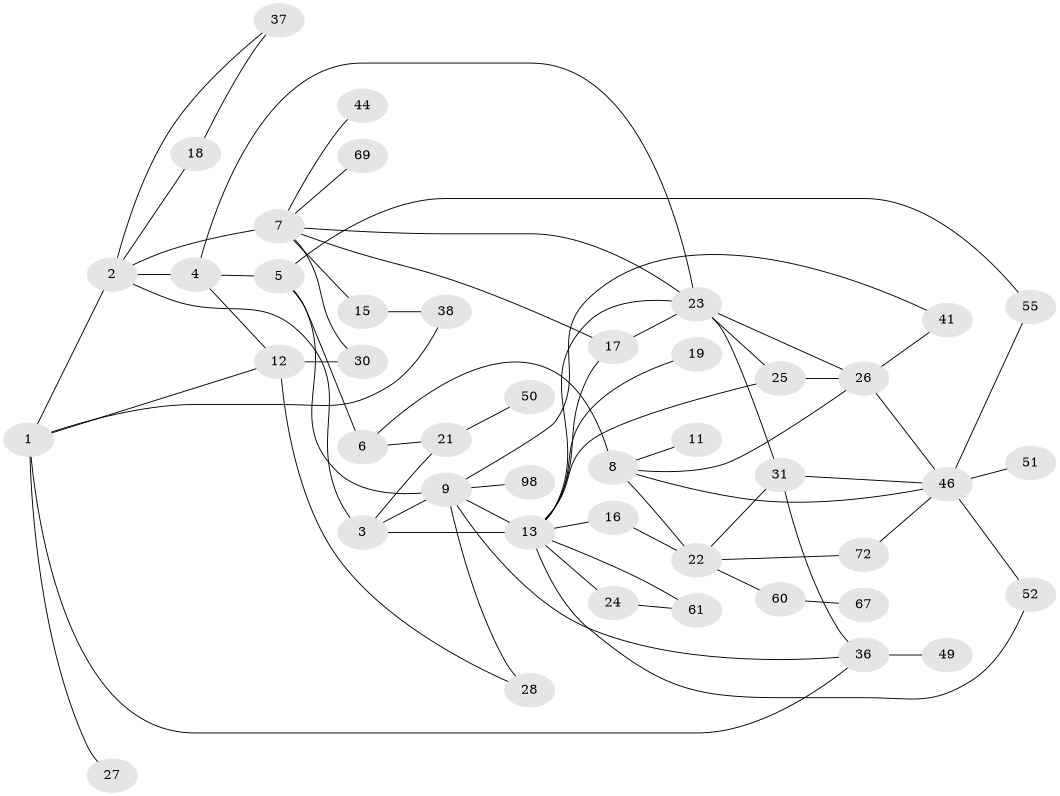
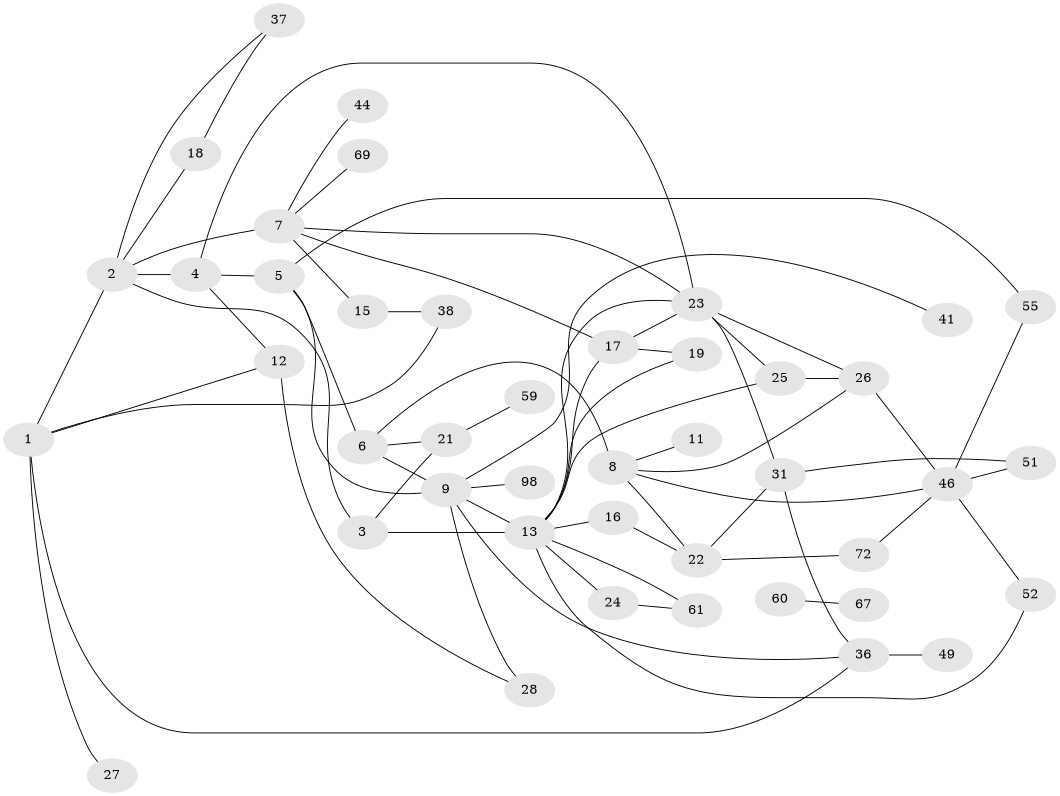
(906, 349) -> none
none -> (655, 351)
(363, 362) -> none
(530, 397) -> (530, 397)
(864, 480) -> (905, 460)
(405, 511) -> (405, 469)
(738, 580) -> none
